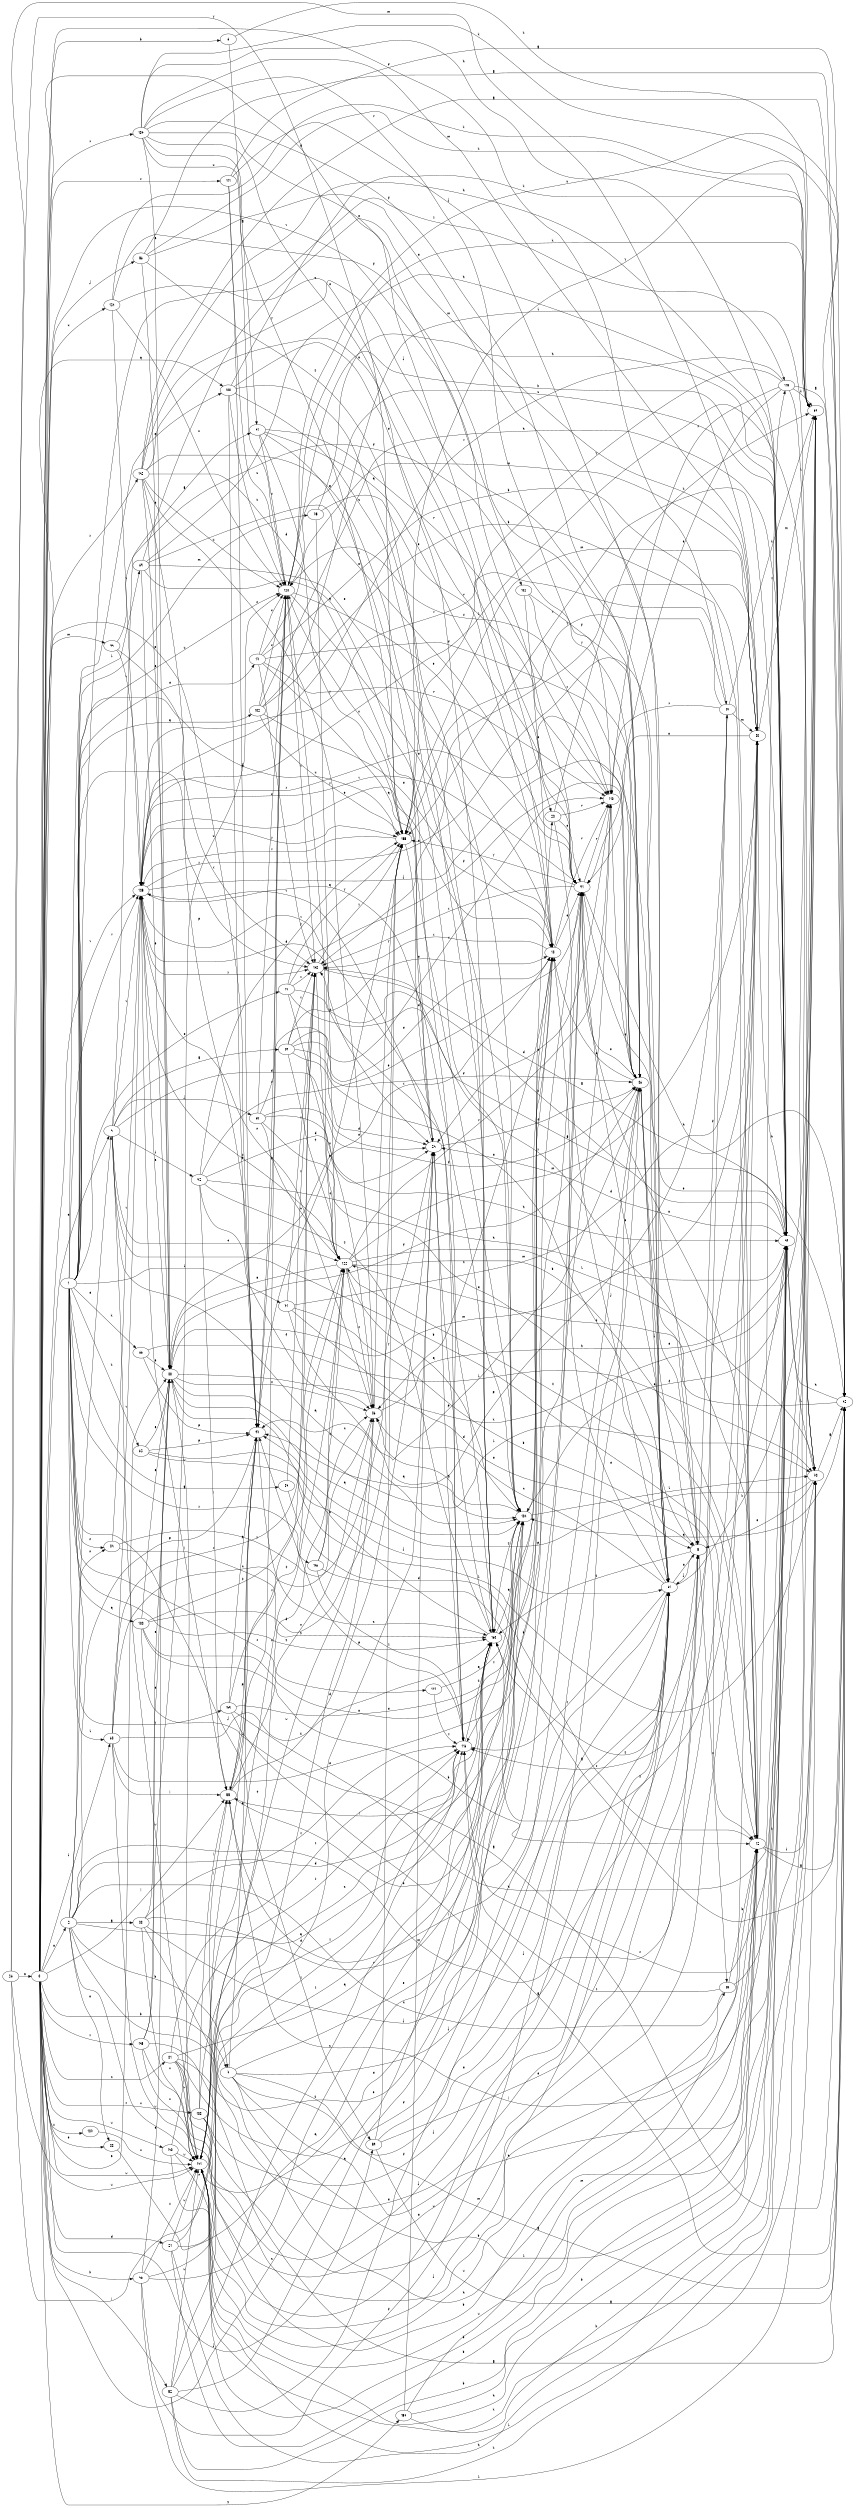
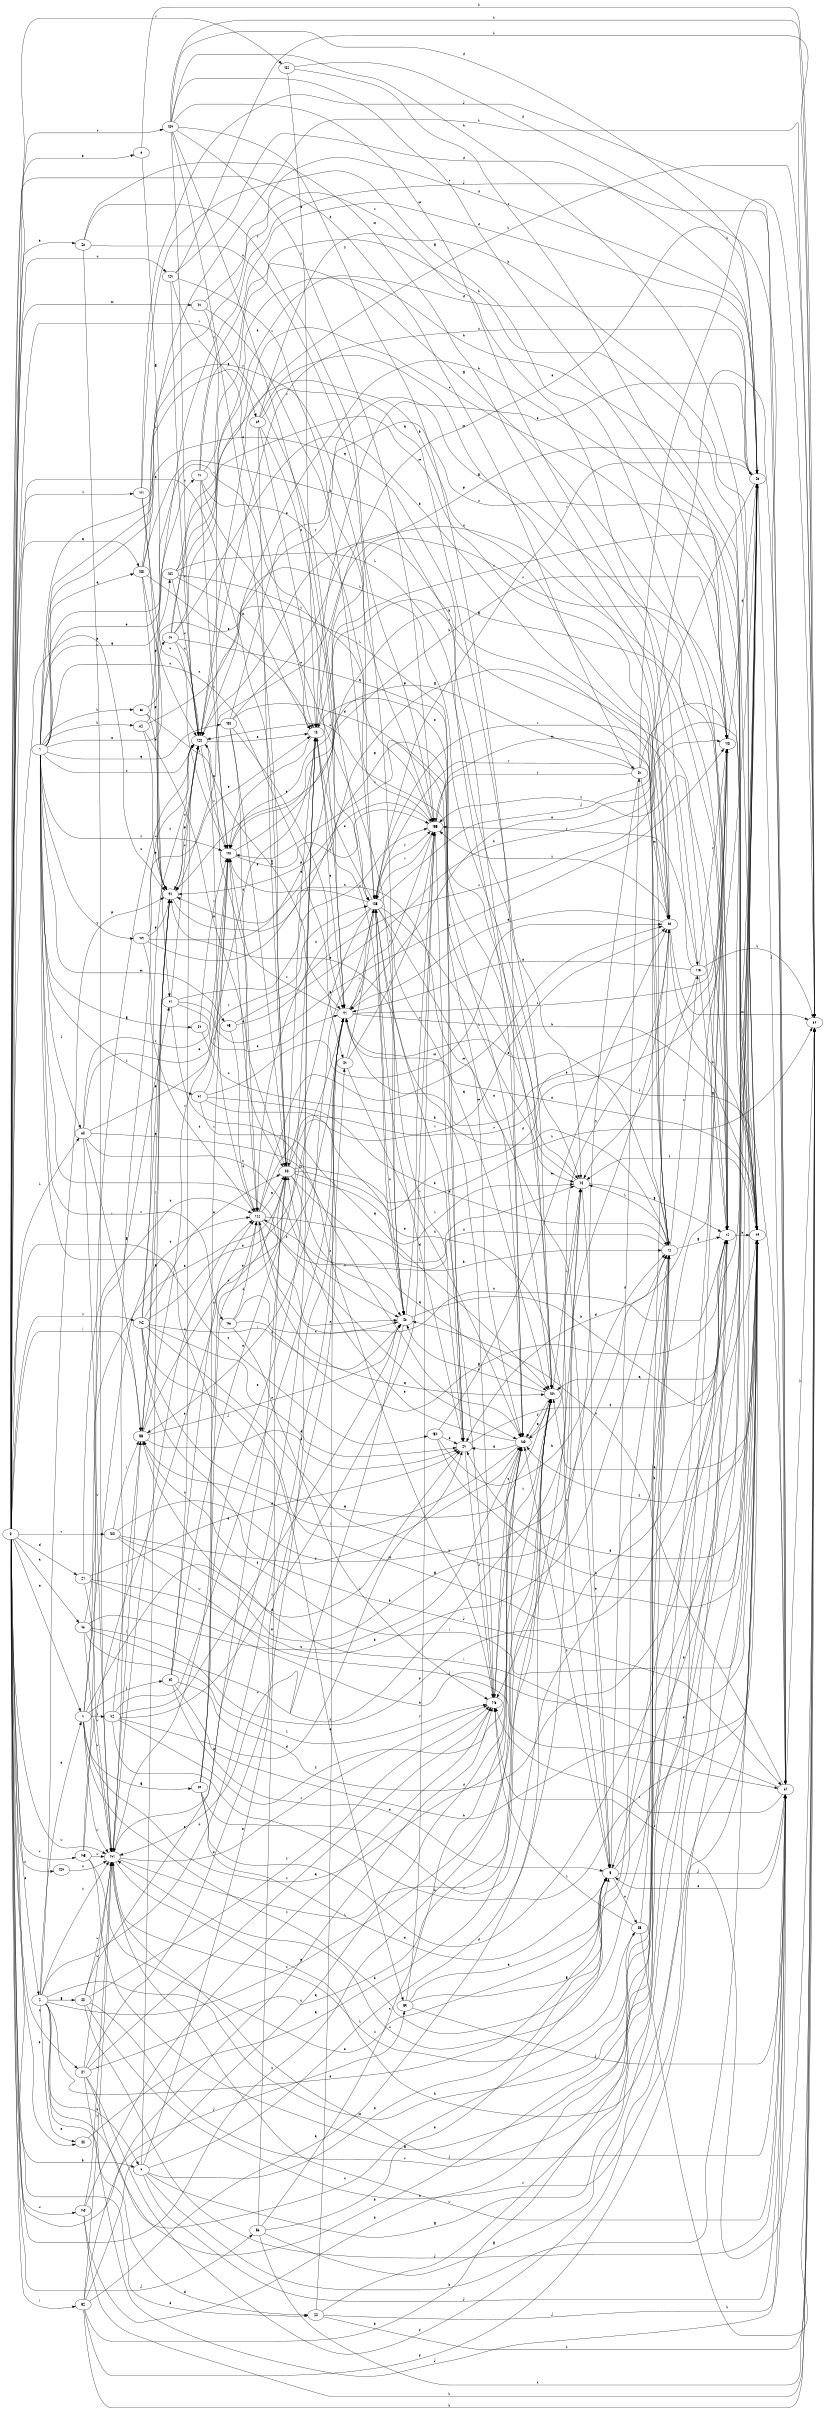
(126, 1012) -> none
(336, 1123) -> none
(434, 1689) -> none
(24, 1976) -> (14, 866)
